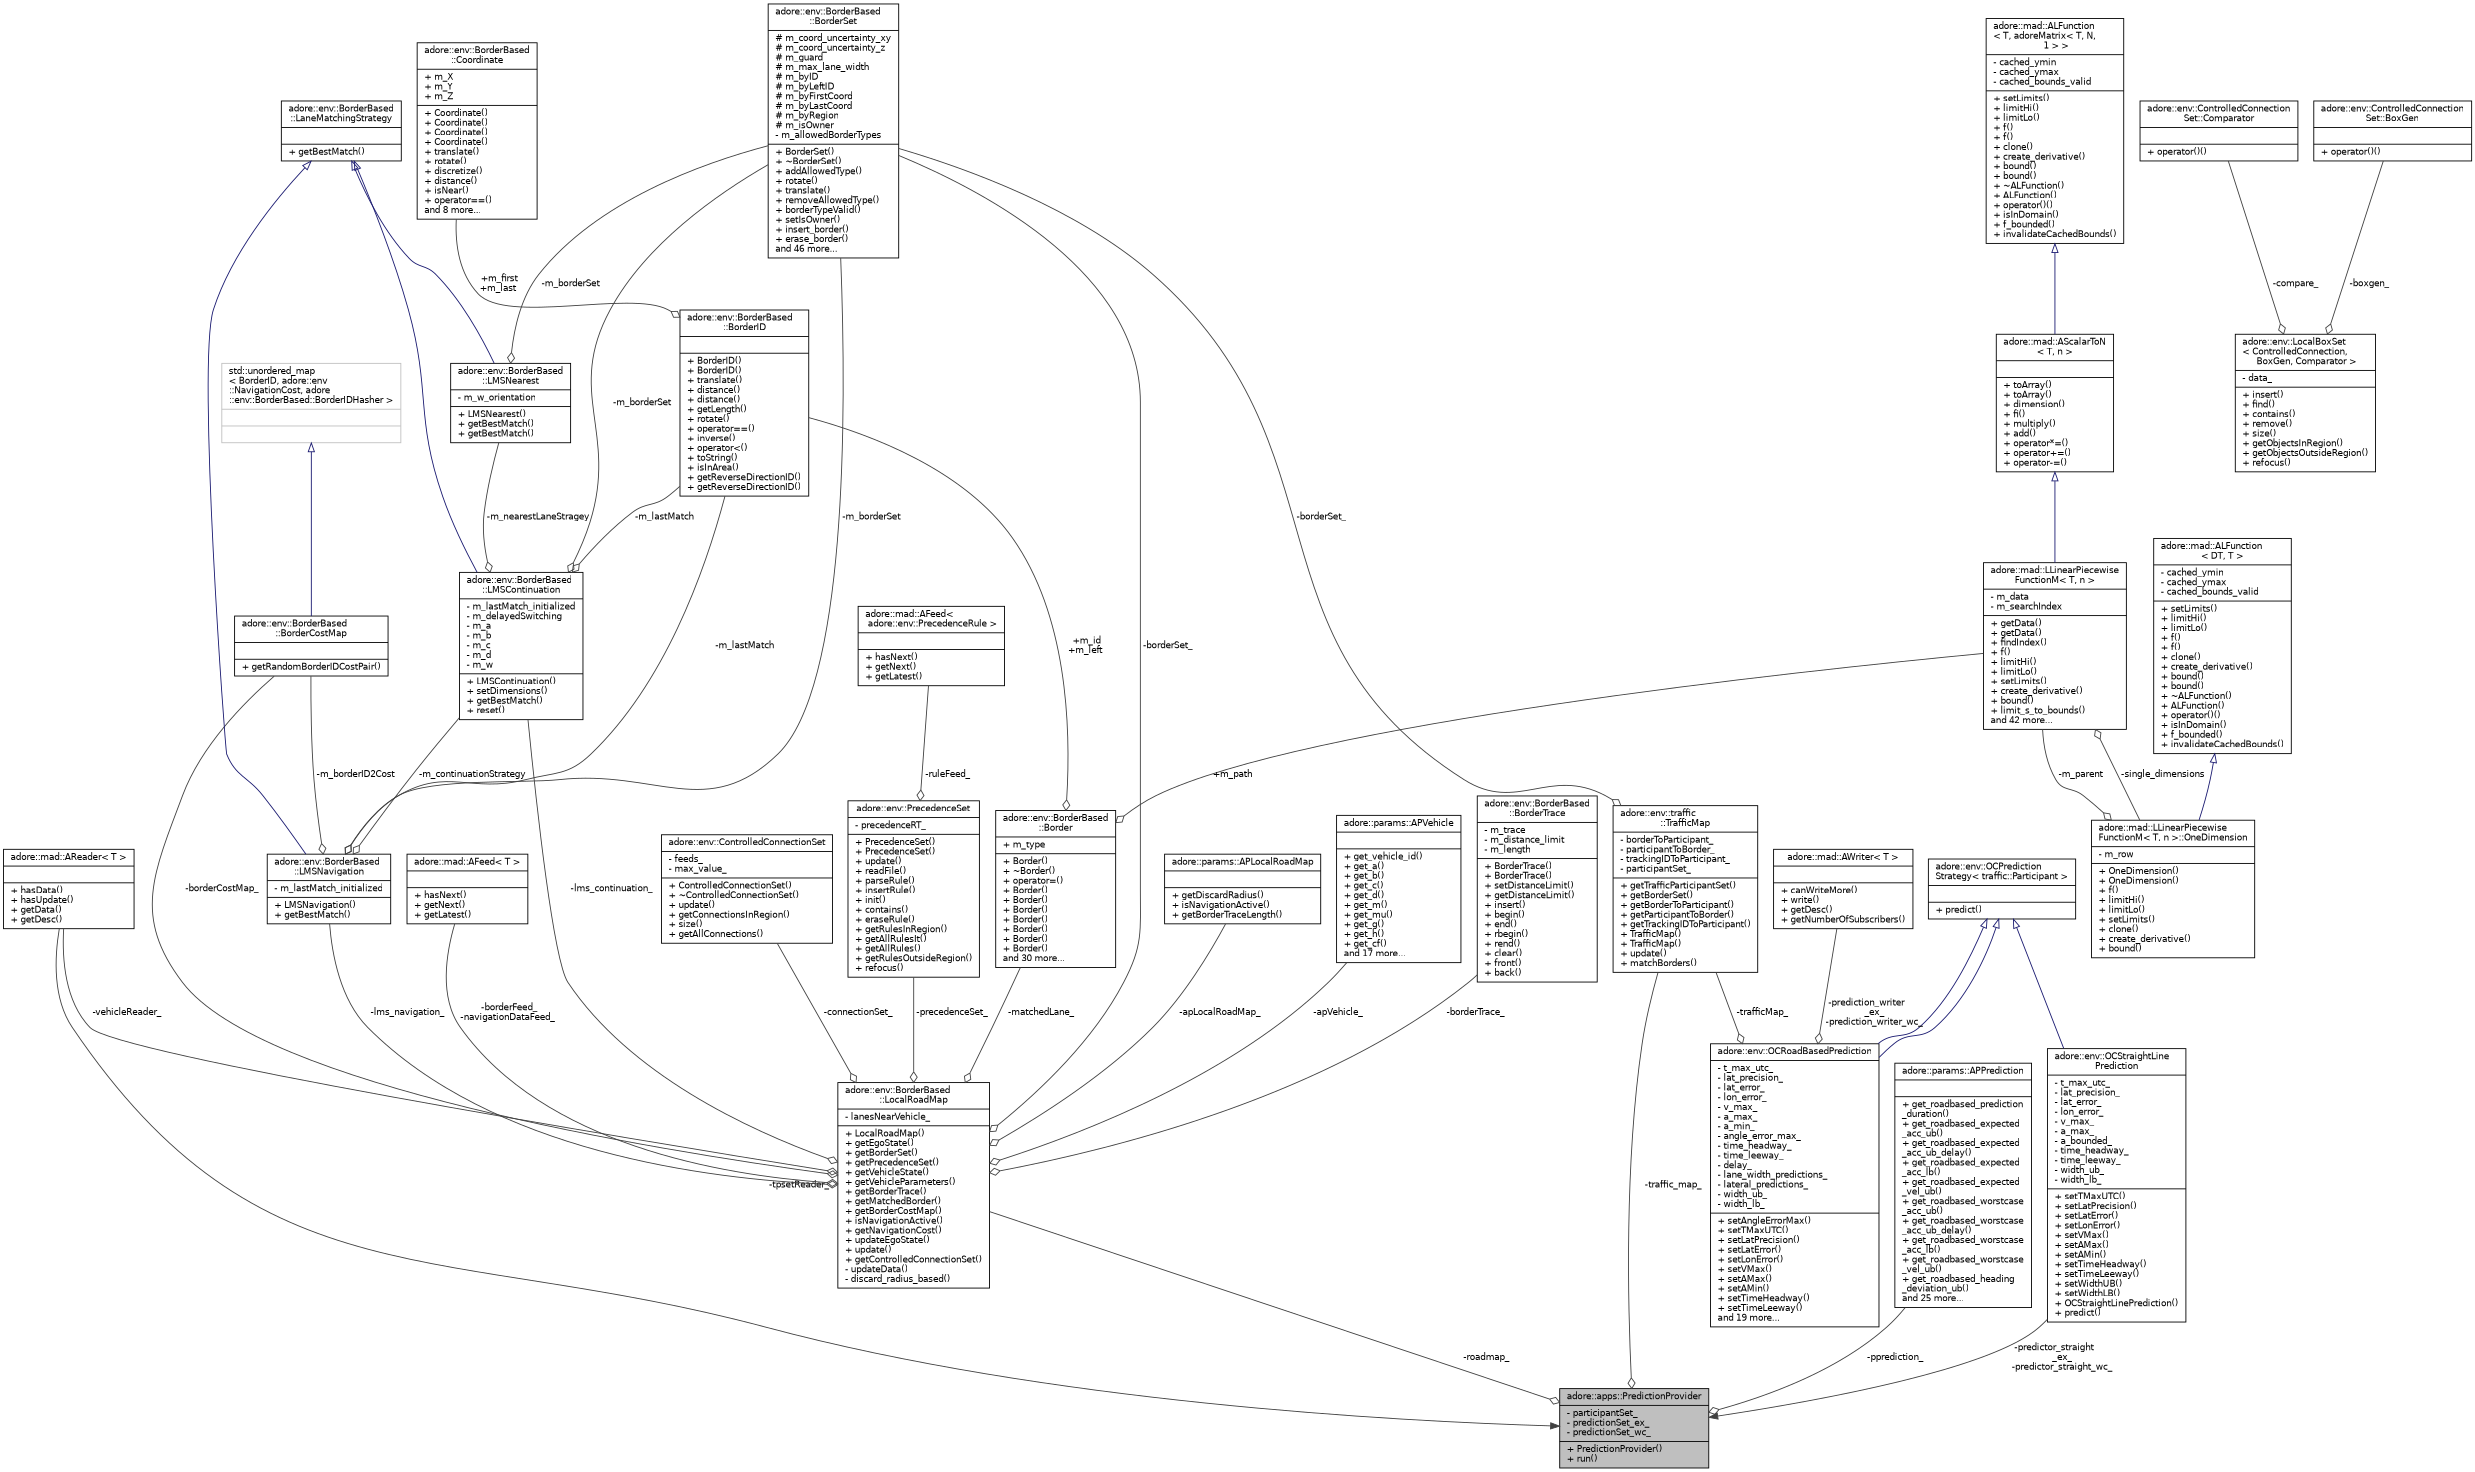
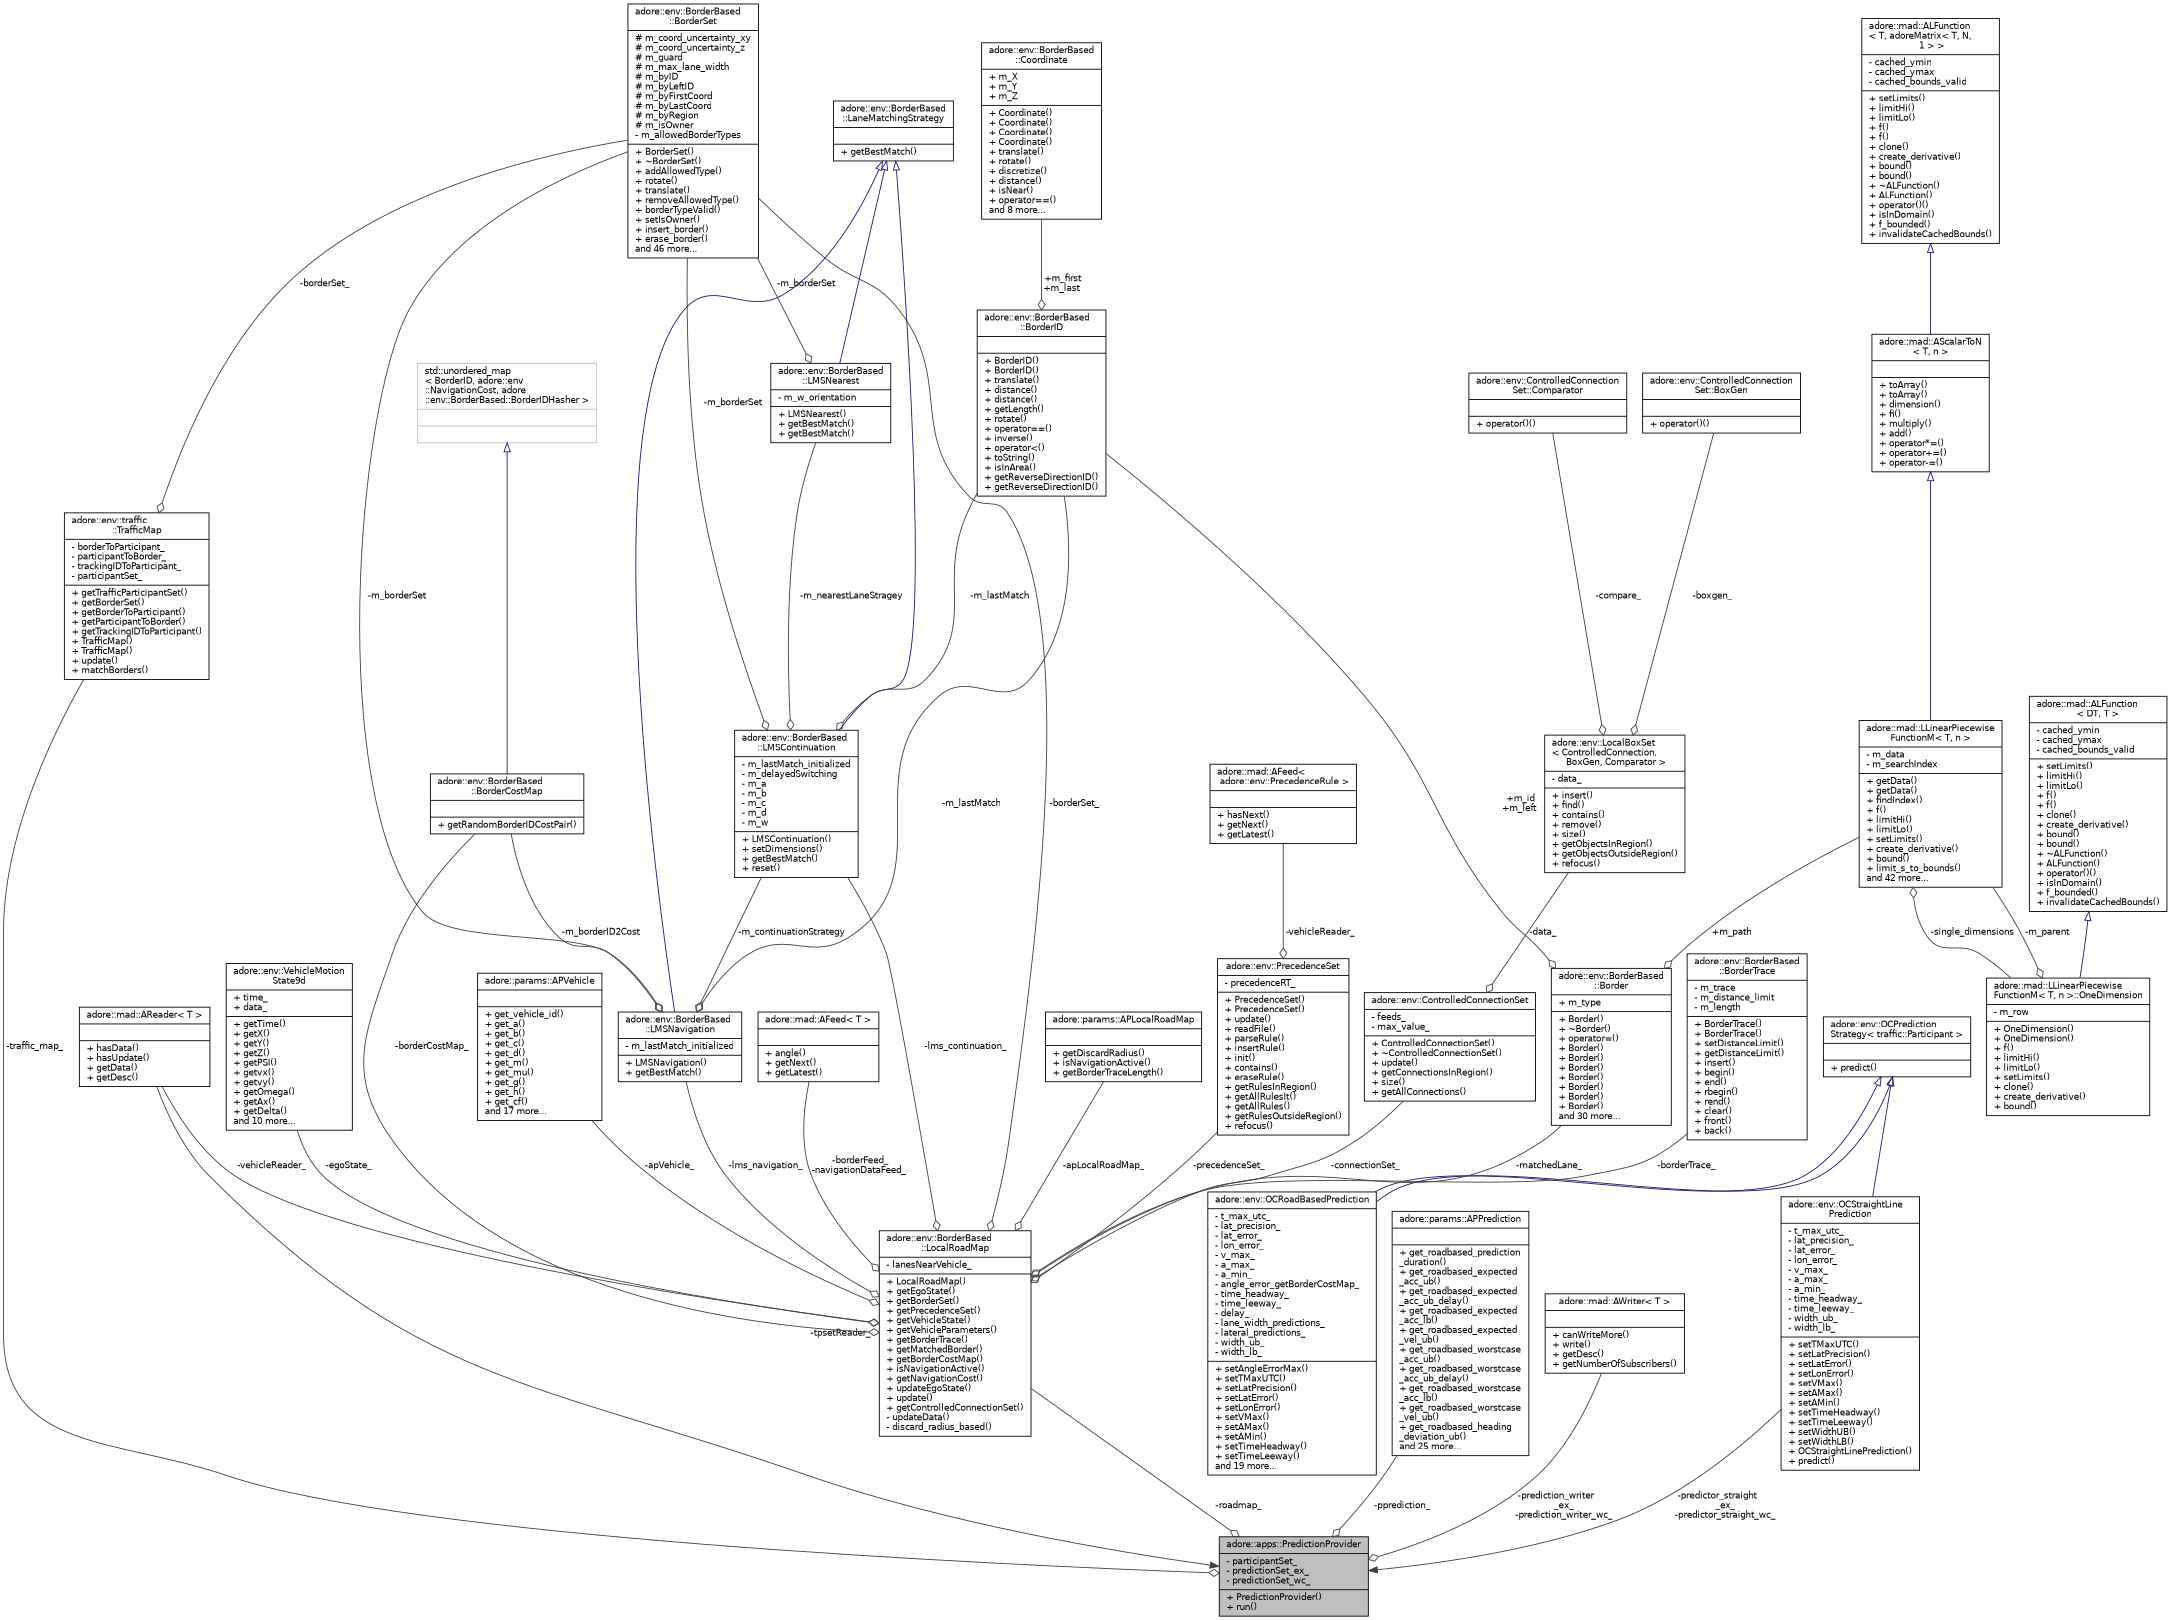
(947, 775) -> (1319, 933)
(441, 896) -> (785, 1053)
none -> (1530, 928)
(1828, 981) -> (1515, 1493)
(1727, 1003) -> none
none -> (289, 1047)
(1759, 1136) -> (1287, 1285)
(2084, 1141) -> (1807, 1289)
